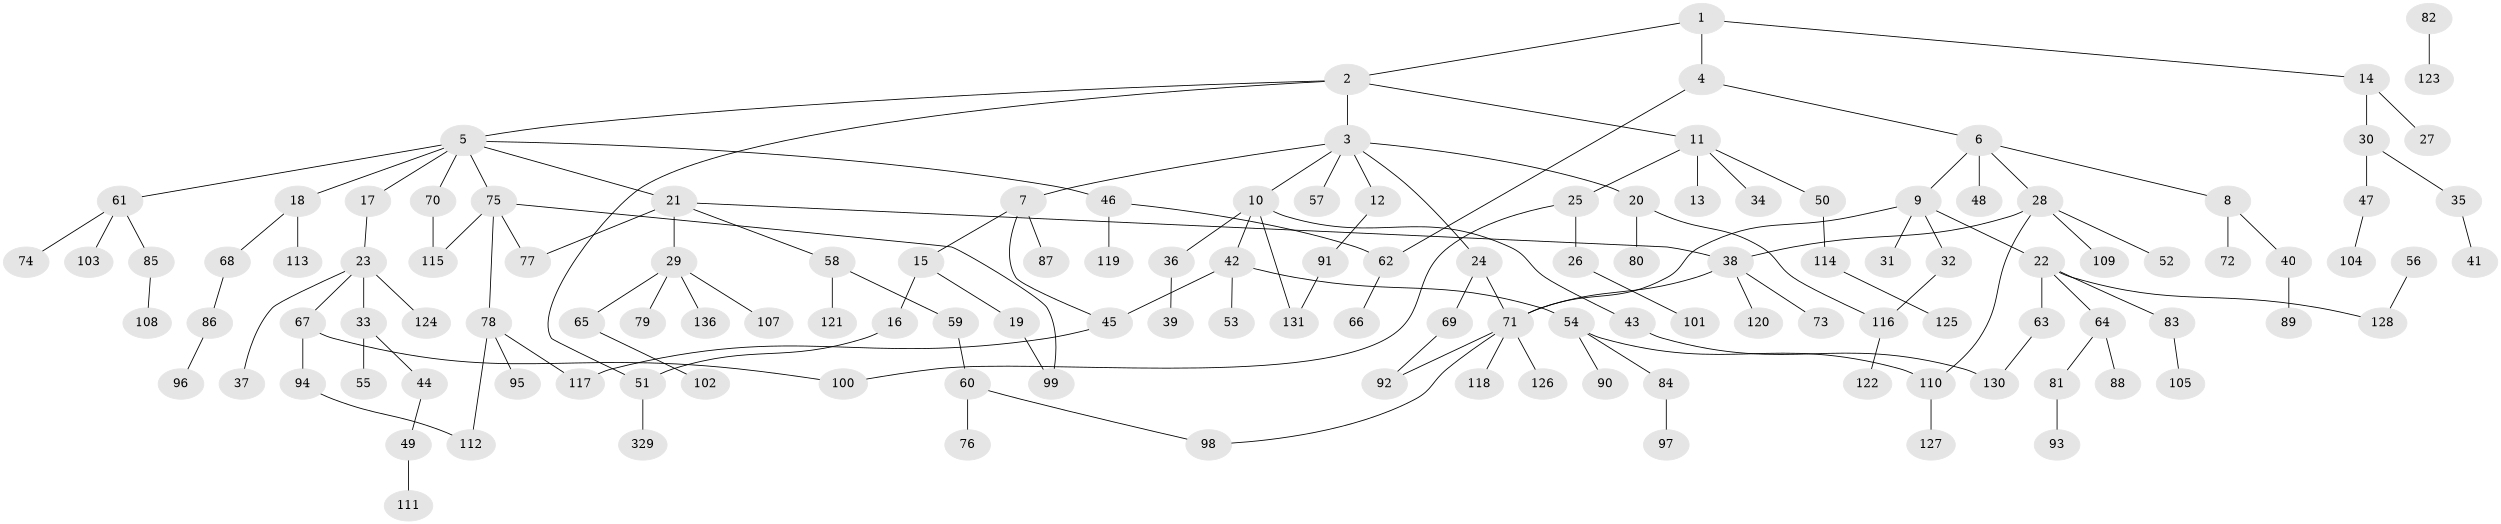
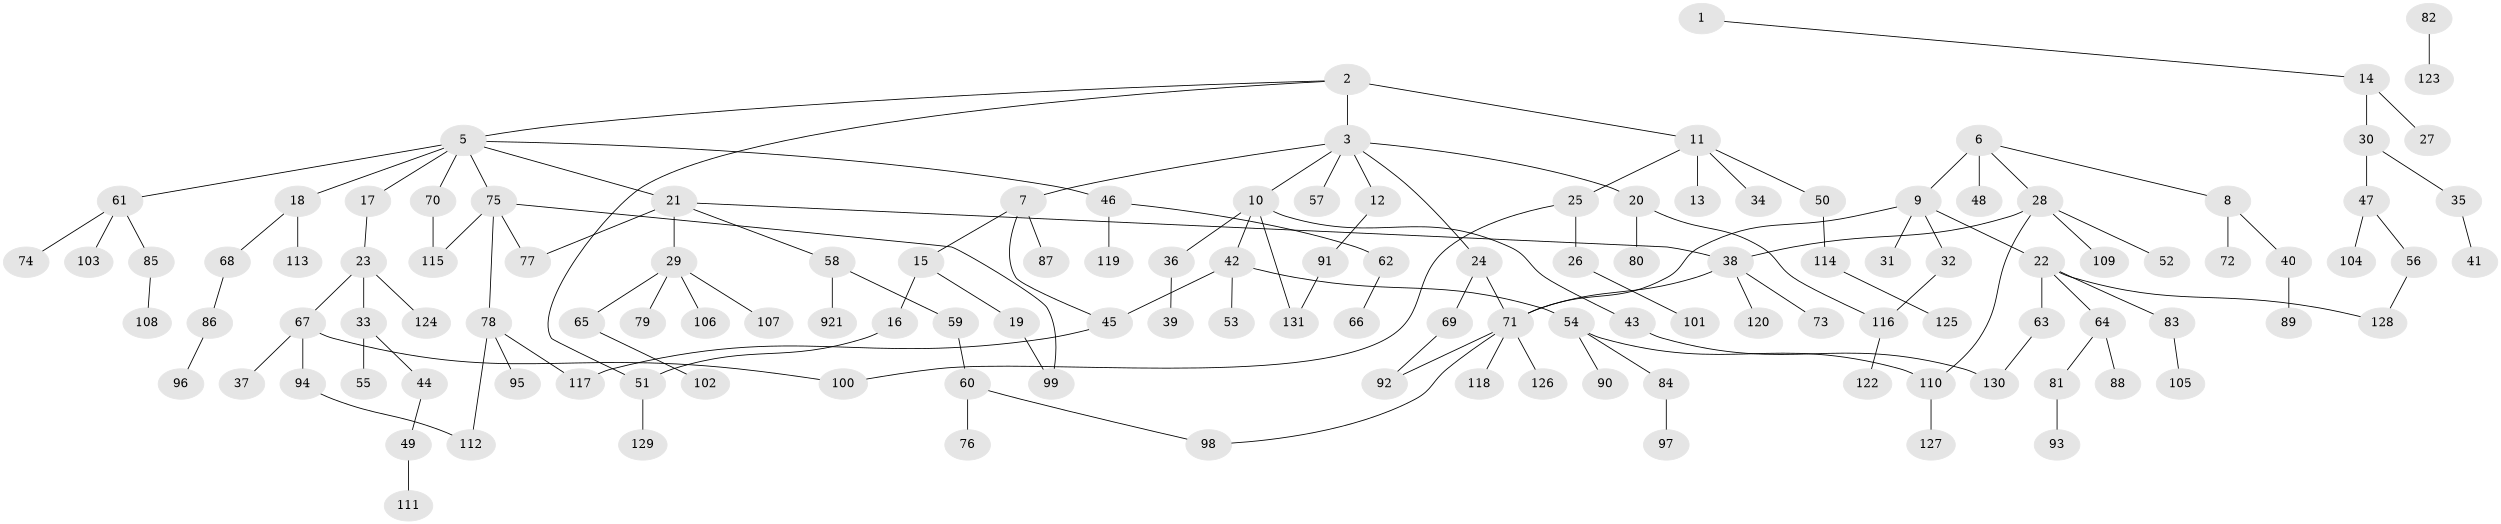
(1525, 49) -> none
(1702, 80) -> none
none -> (2390, 232)
(278, 304) -> (272, 353)
(705, 323) -> (705, 323)
(832, 323) -> (832, 323)
(643, 445) -> (643, 445)
